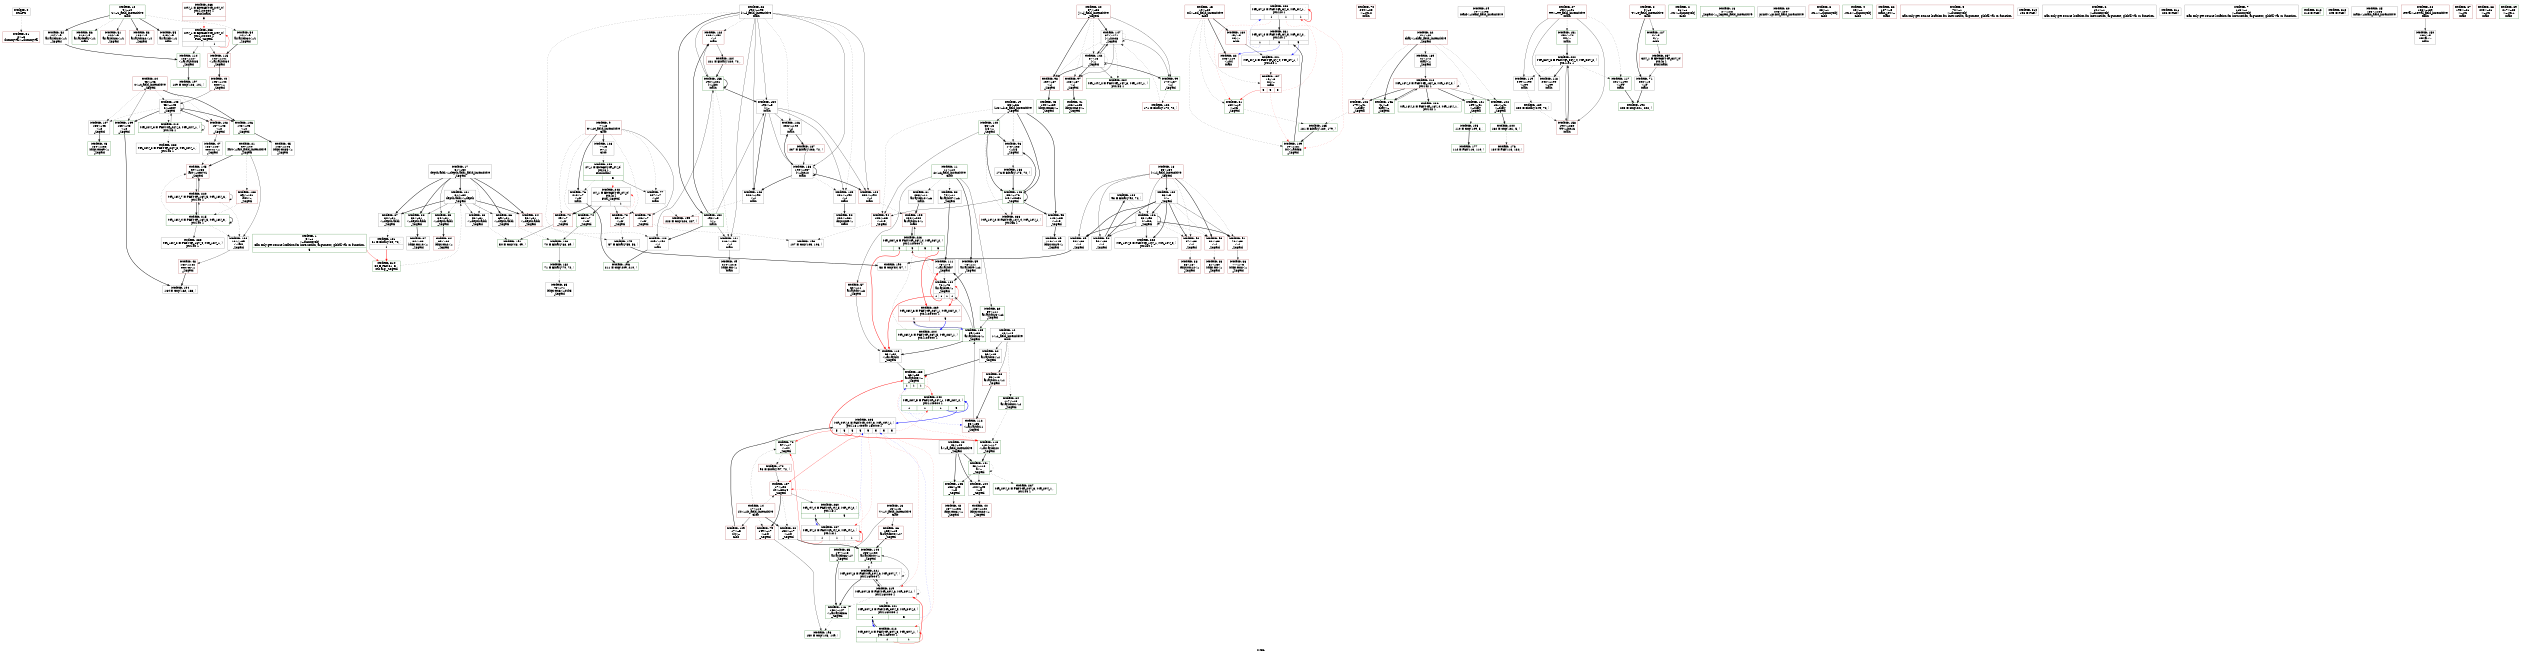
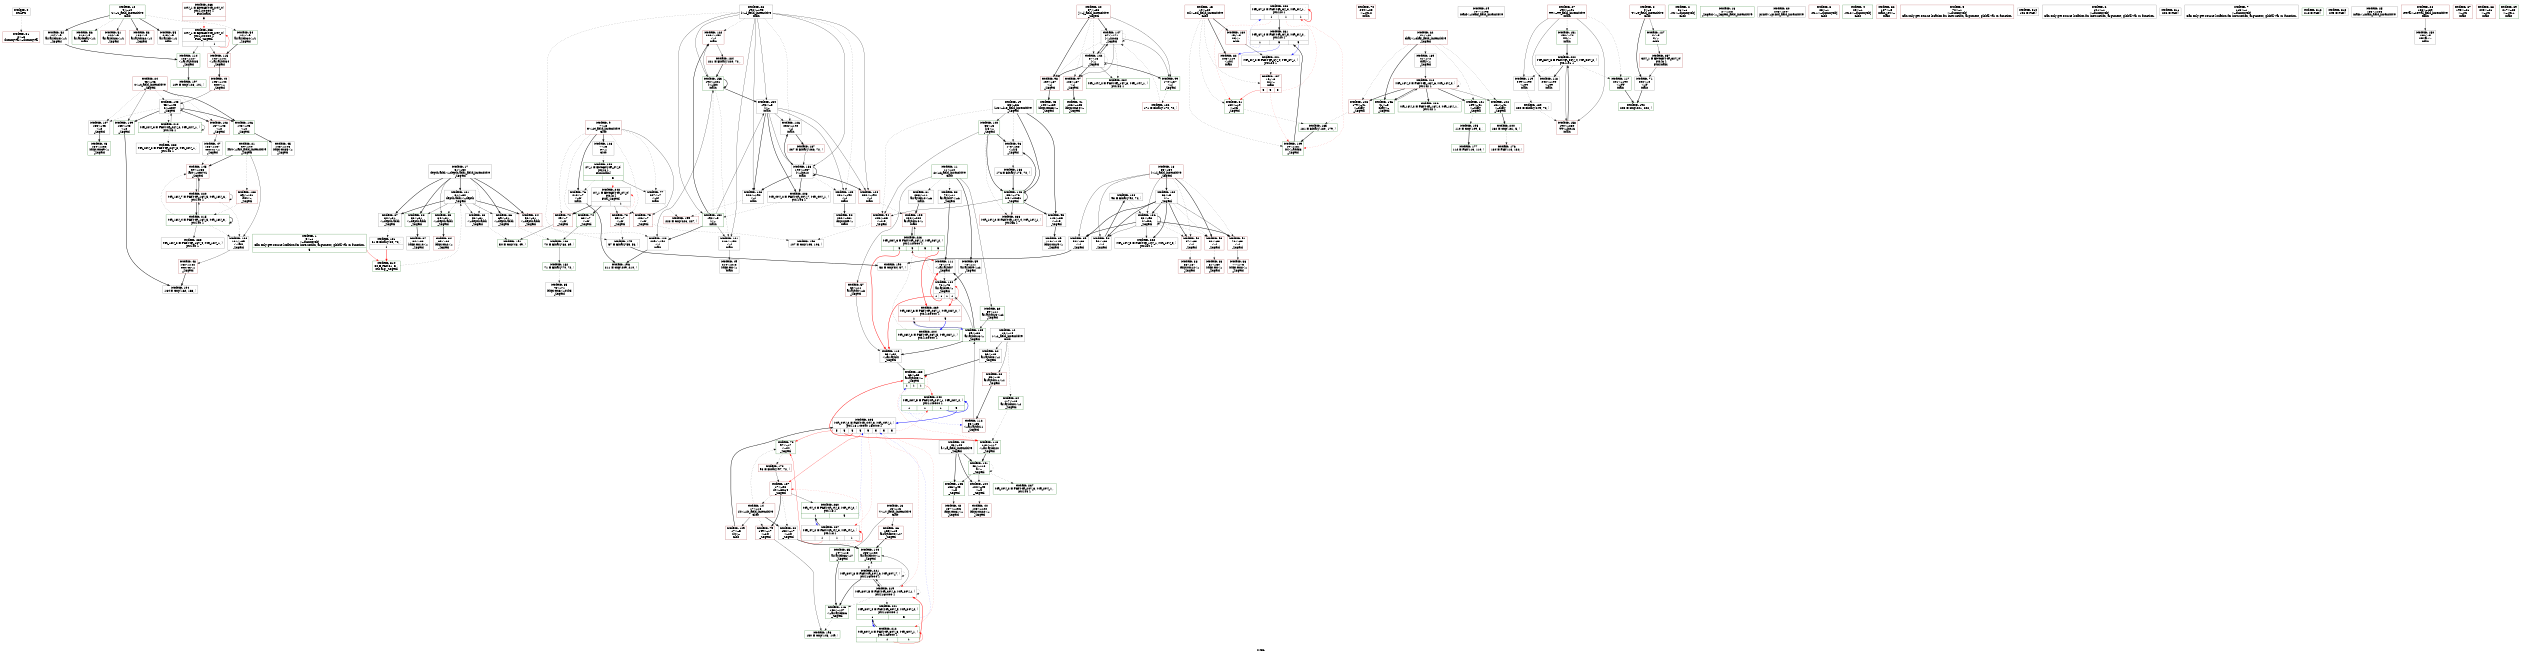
(678, 96) -> (678, 96)
none -> (799, 197)
(769, 500) -> (768, 499)
